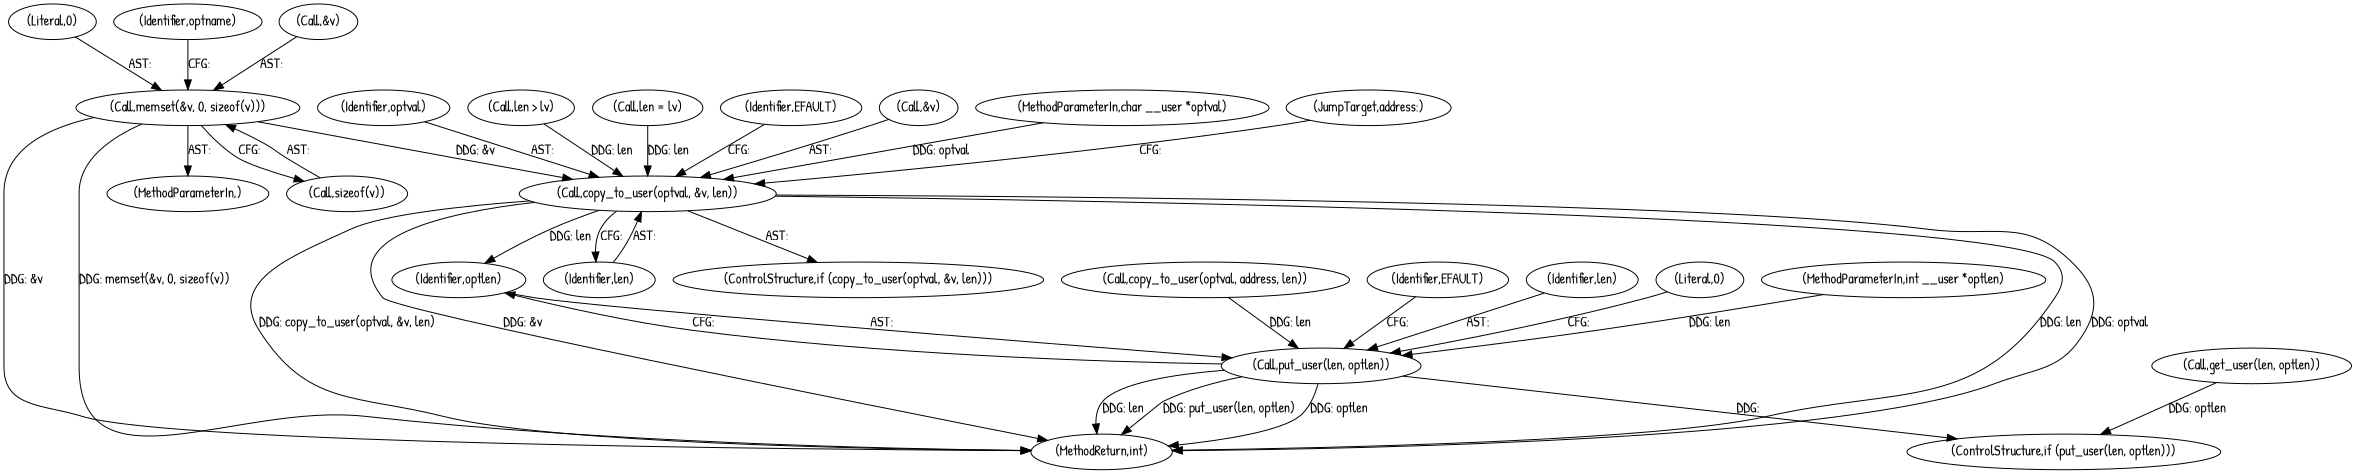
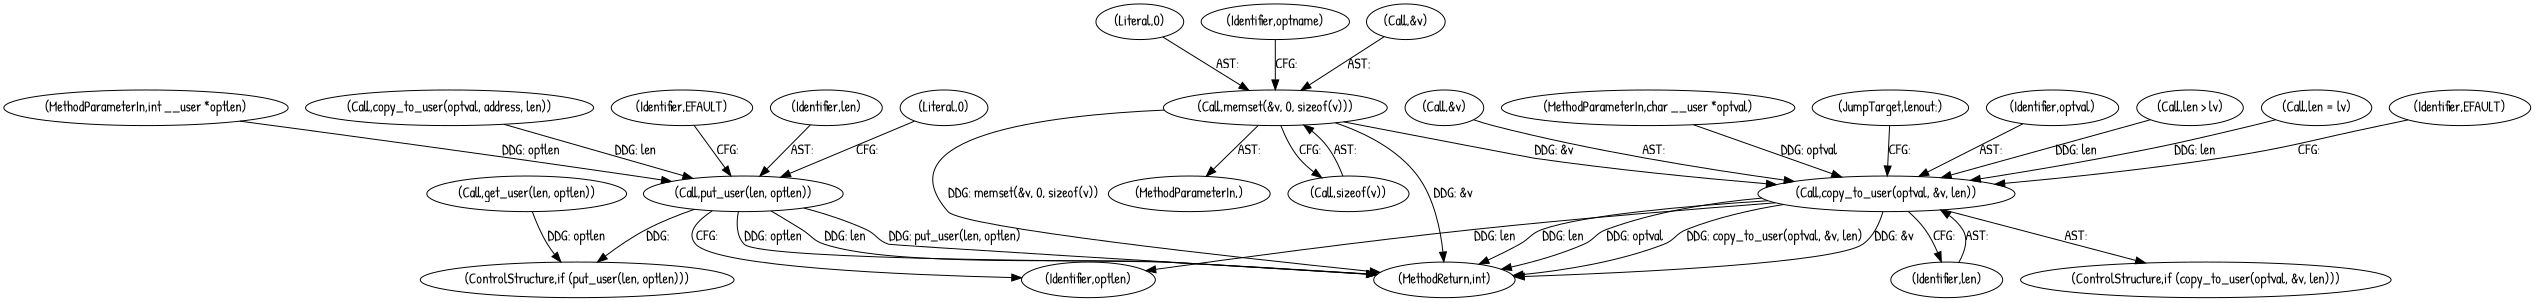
(1369, 108) -> (1890, 108)
(1710, 323) -> (531, 151)
(864, 328) -> none
